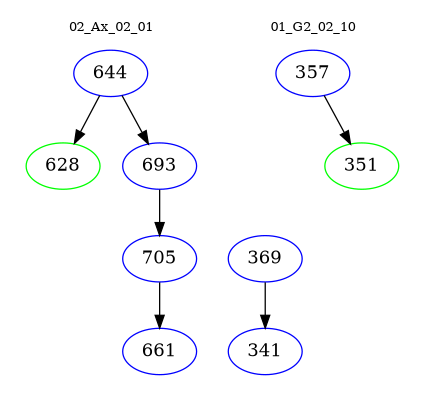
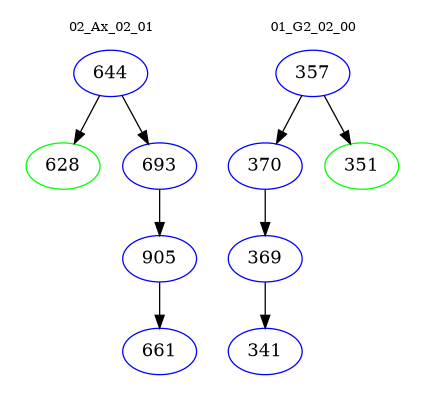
(314, 28) -> (314, 28)
none -> (265, 166)
(160, 259) -> (160, 259)
